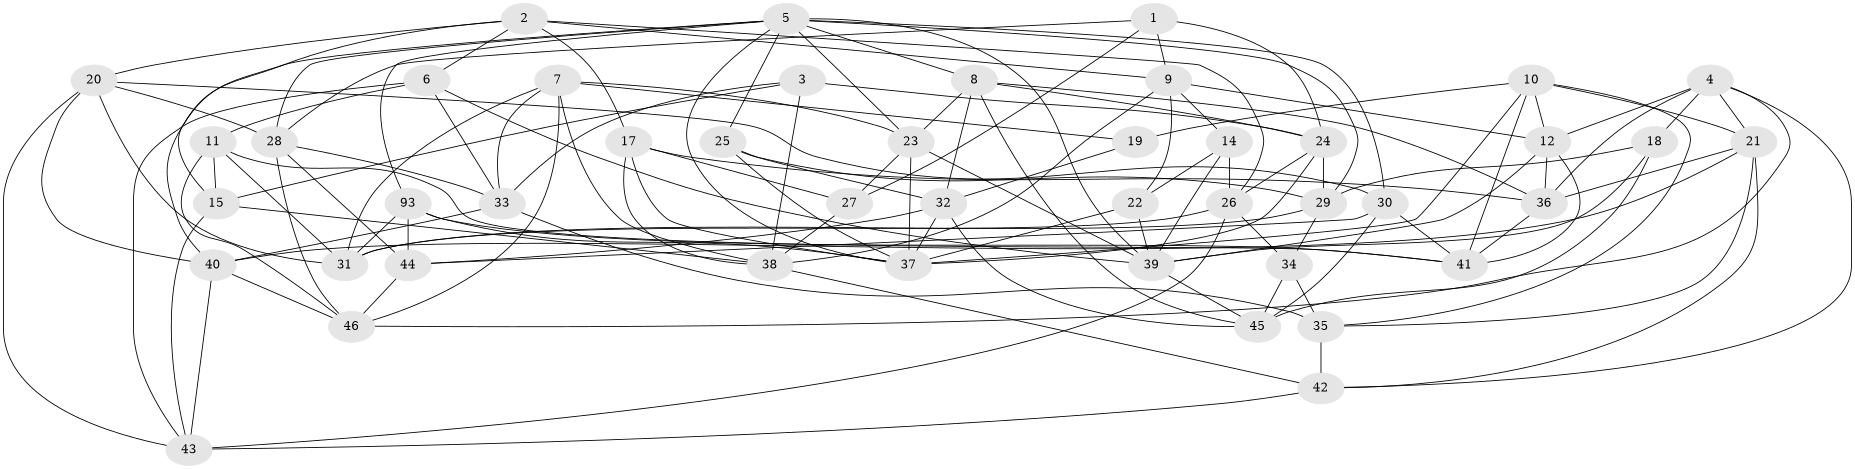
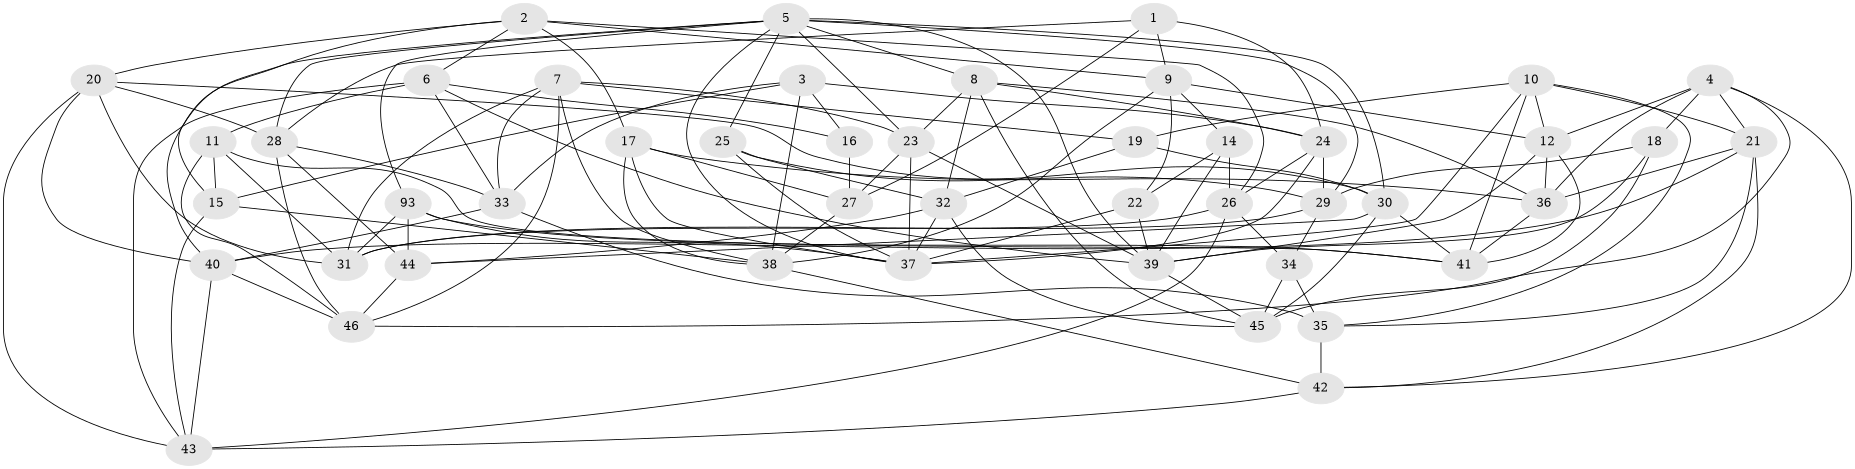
none -> (850, 142)
none -> (1263, 168)
